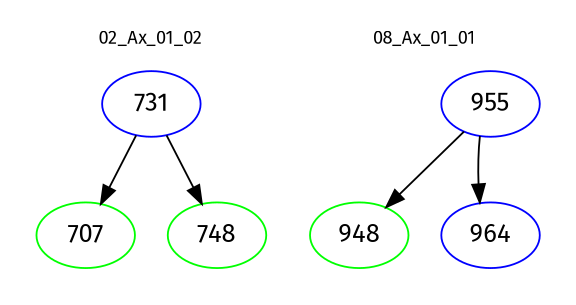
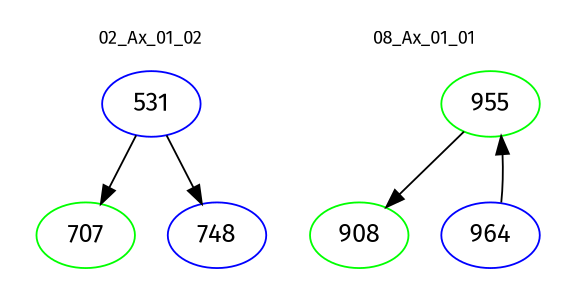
(151, 104) -> (151, 104)
(491, 104) -> (491, 104)
(478, 160) -> (503, 179)
(217, 235) -> (217, 235)
(359, 235) -> (359, 235)
